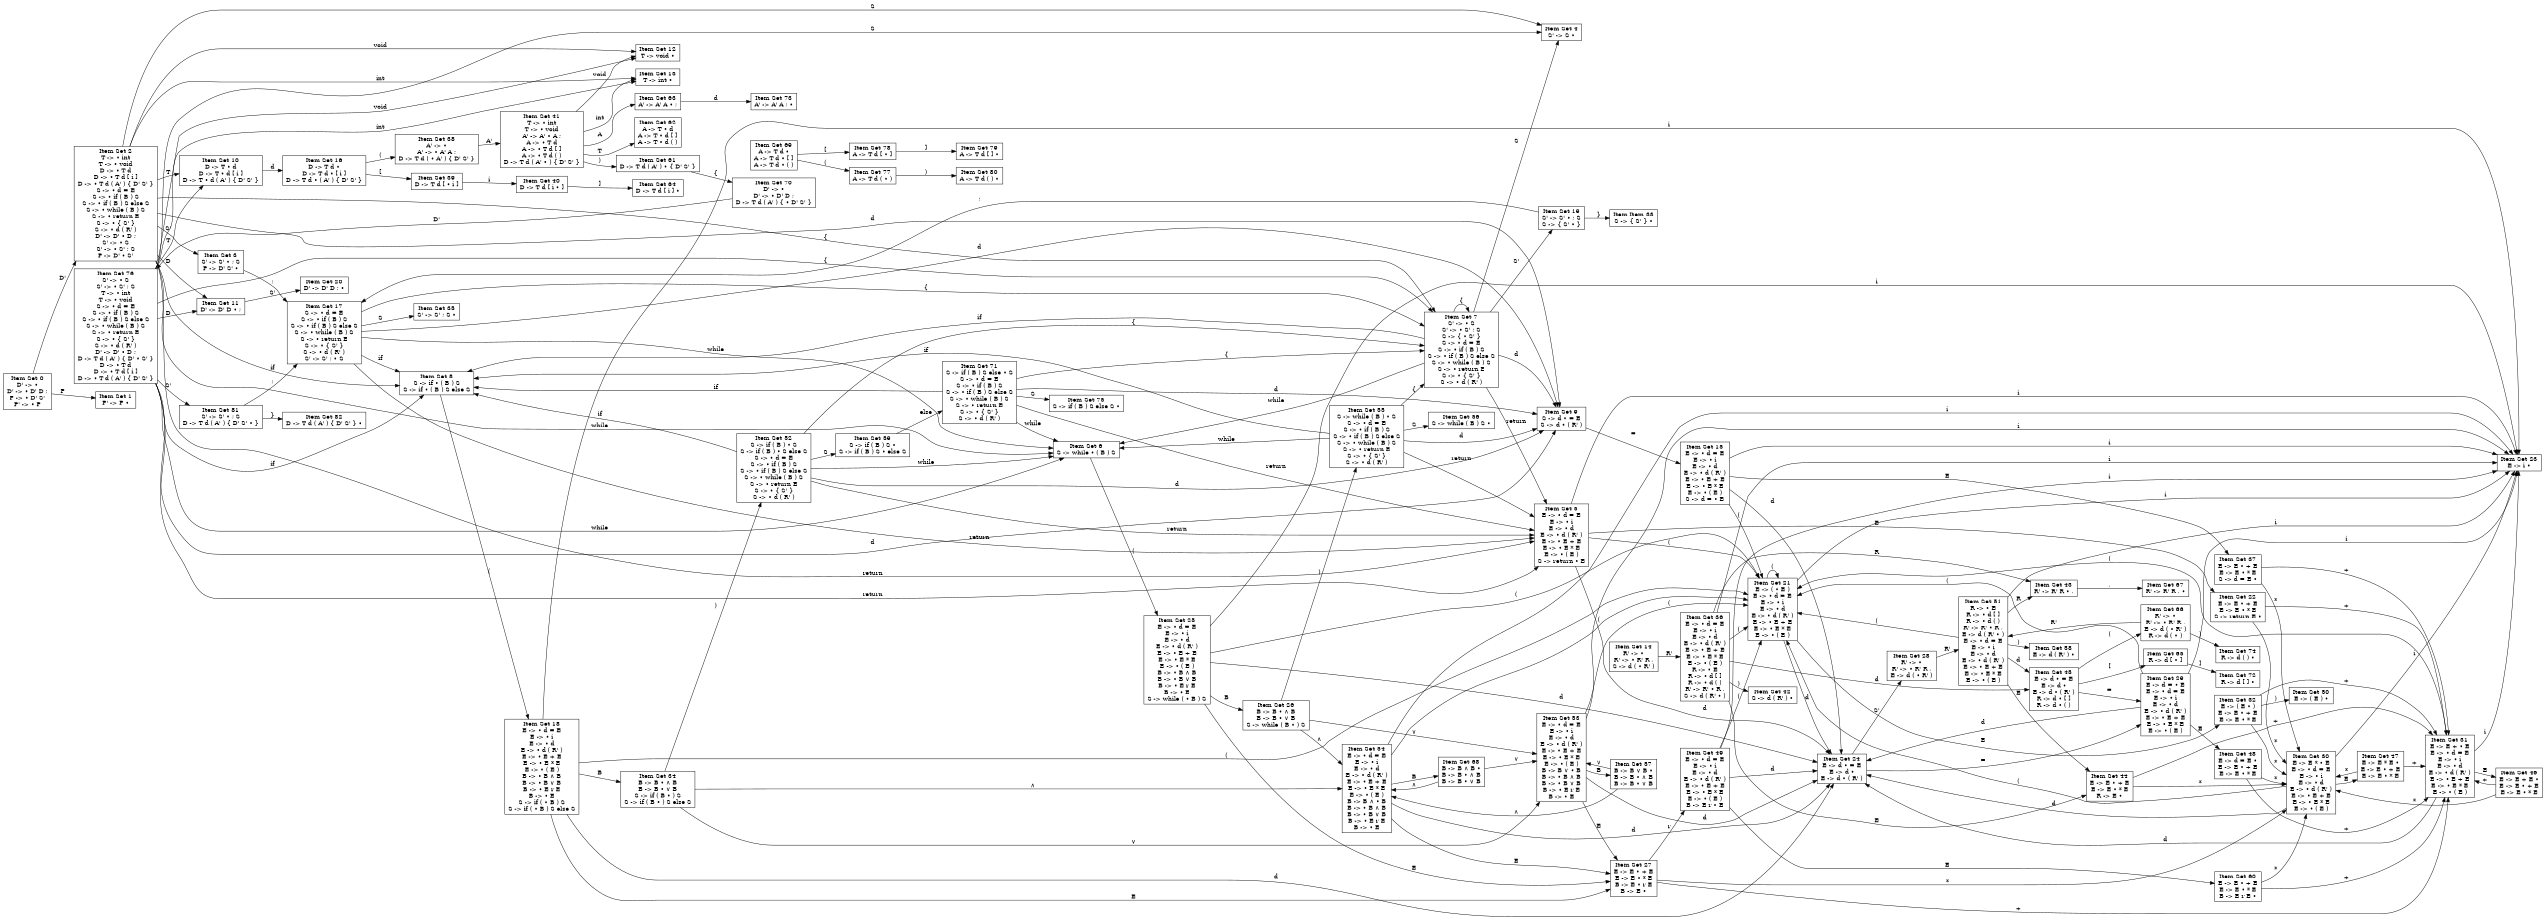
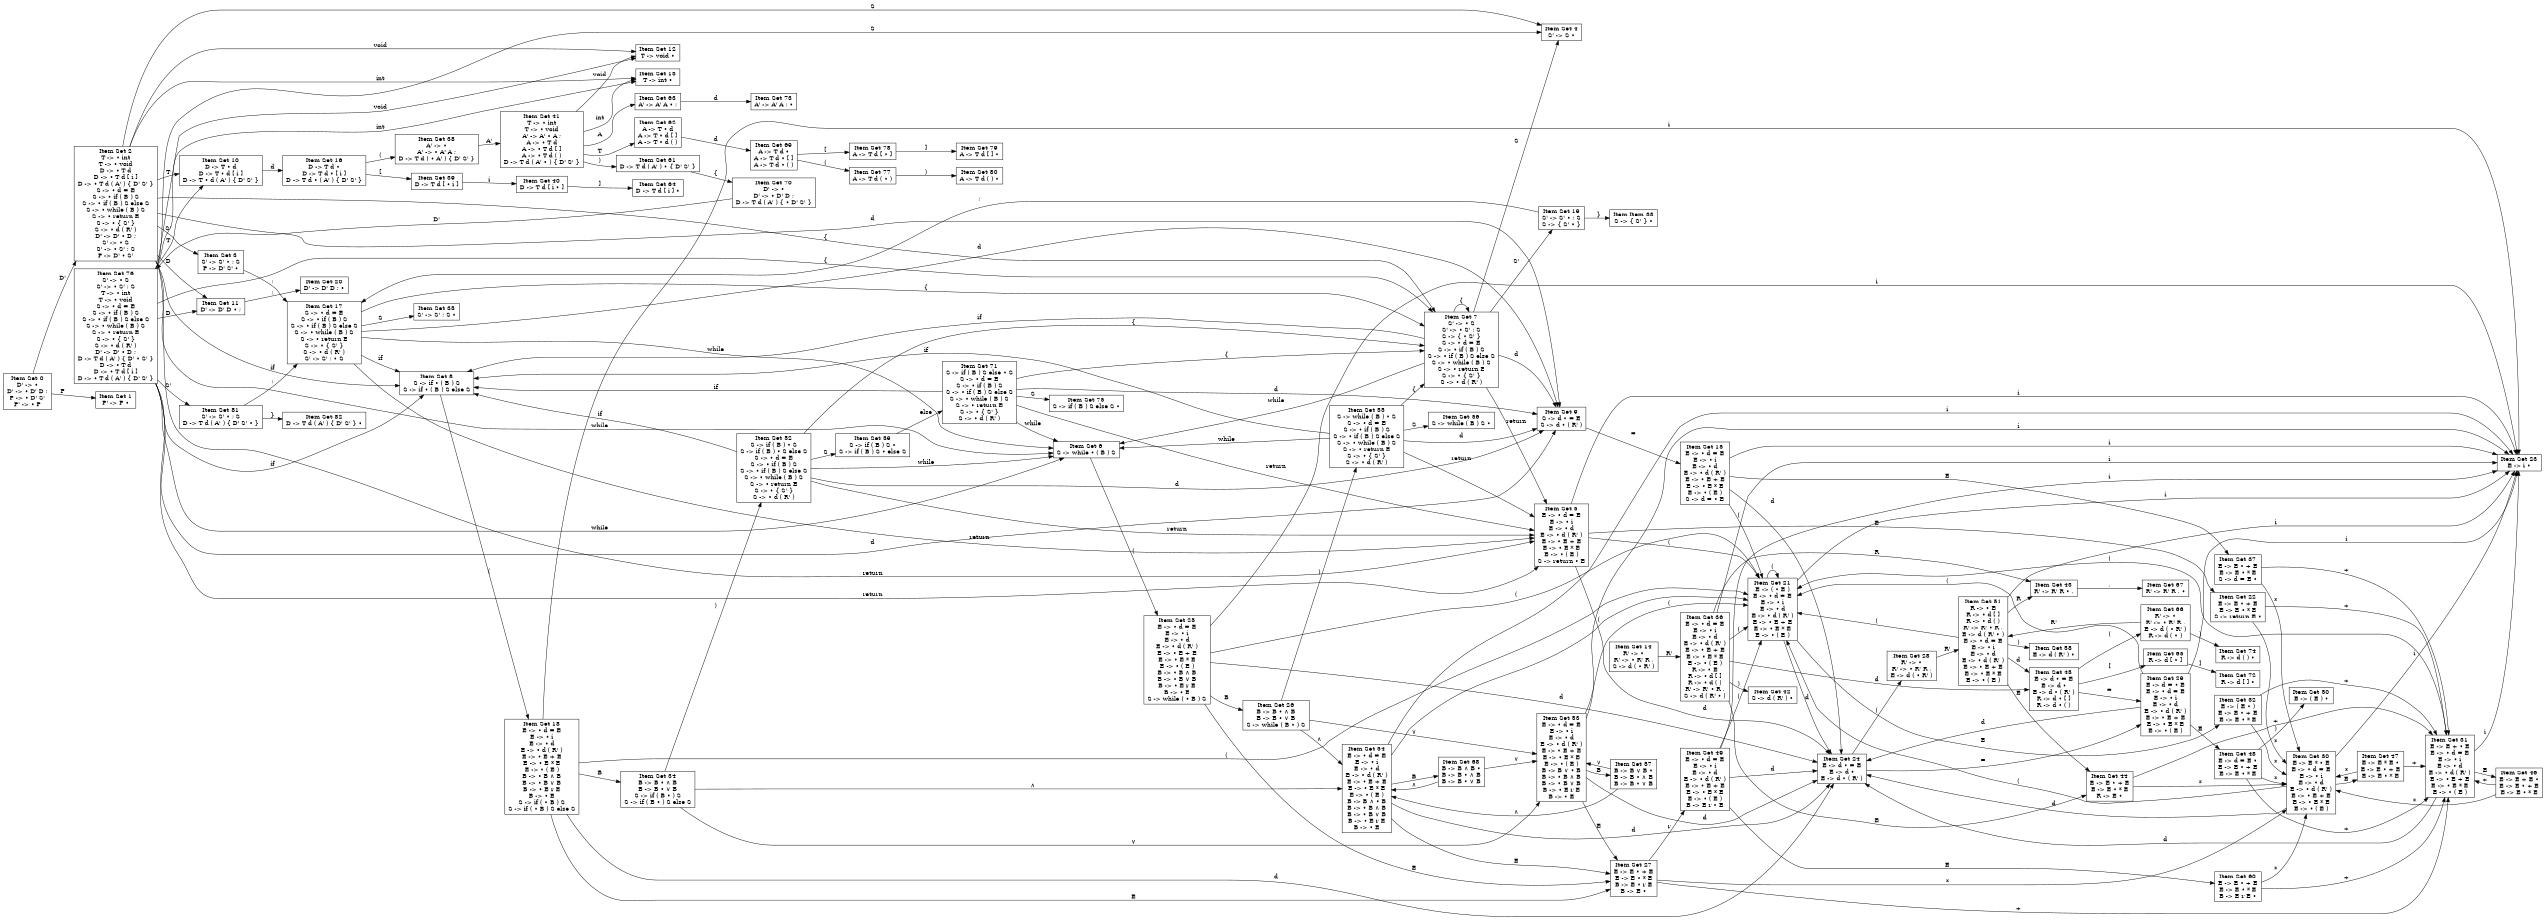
none -> (714, 143)
(273, 293) -> (273, 293)
(2273, 703) -> (2281, 730)
(1877, 711) -> (1877, 711)
